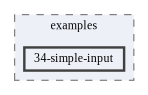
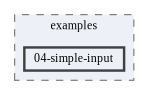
(74, 59) -> (74, 59)
